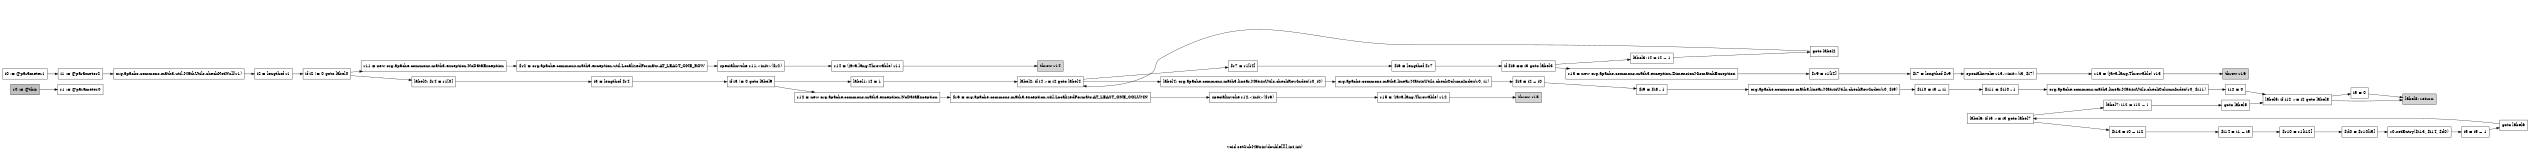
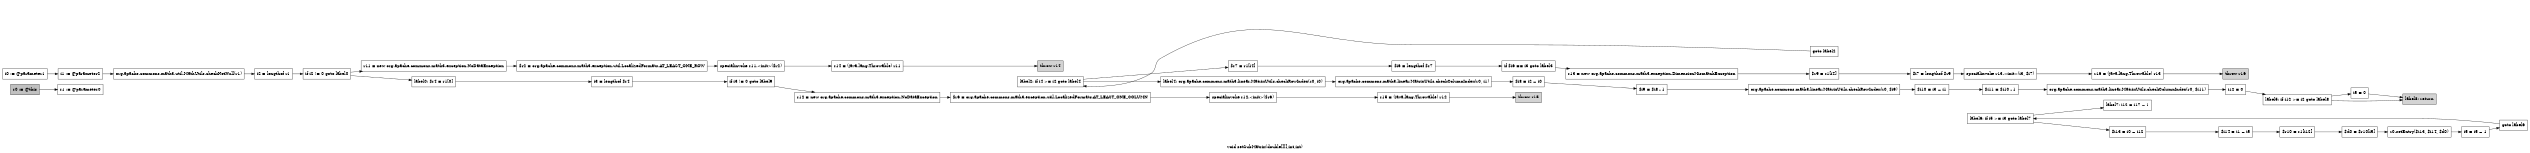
(1652, 58) -> none
(867, 82) -> none
(2128, 105) -> (2128, 105)
(2236, 105) -> none
